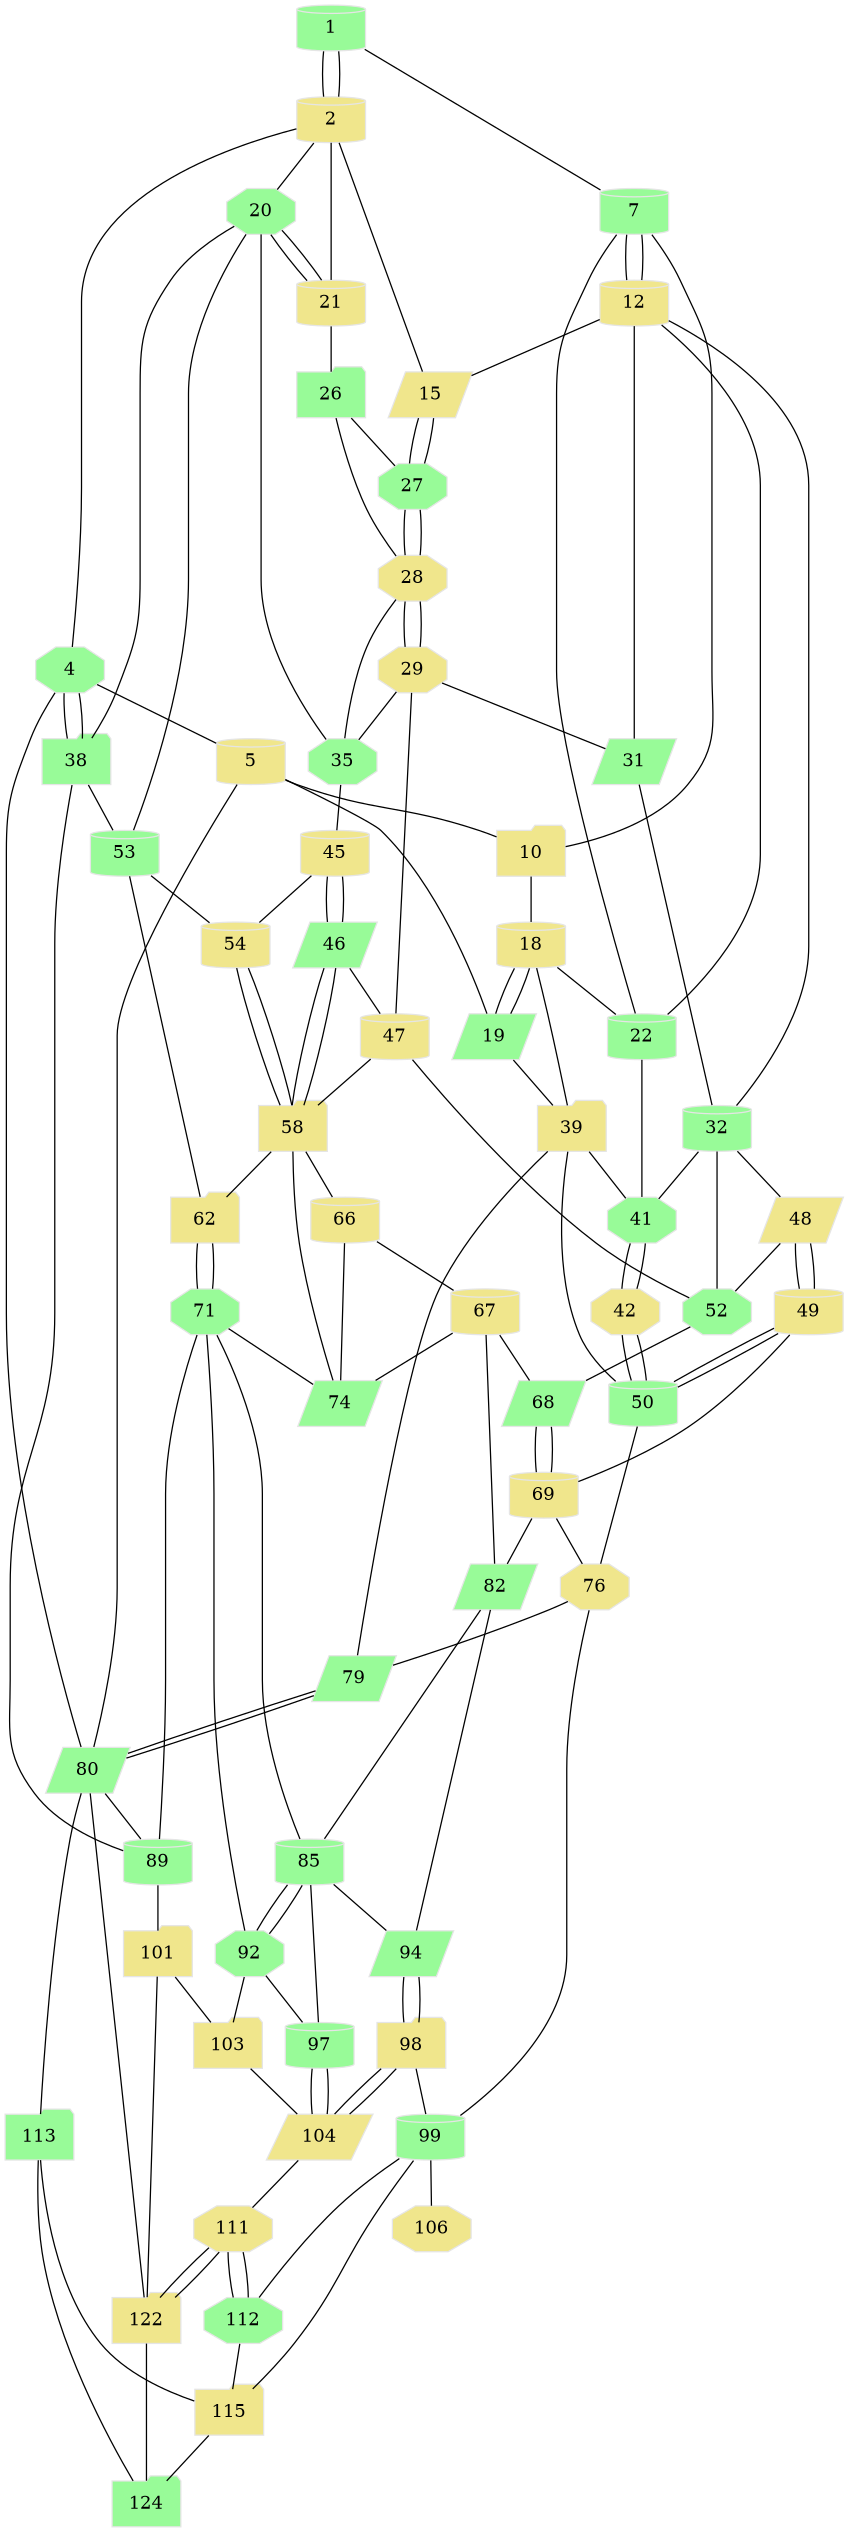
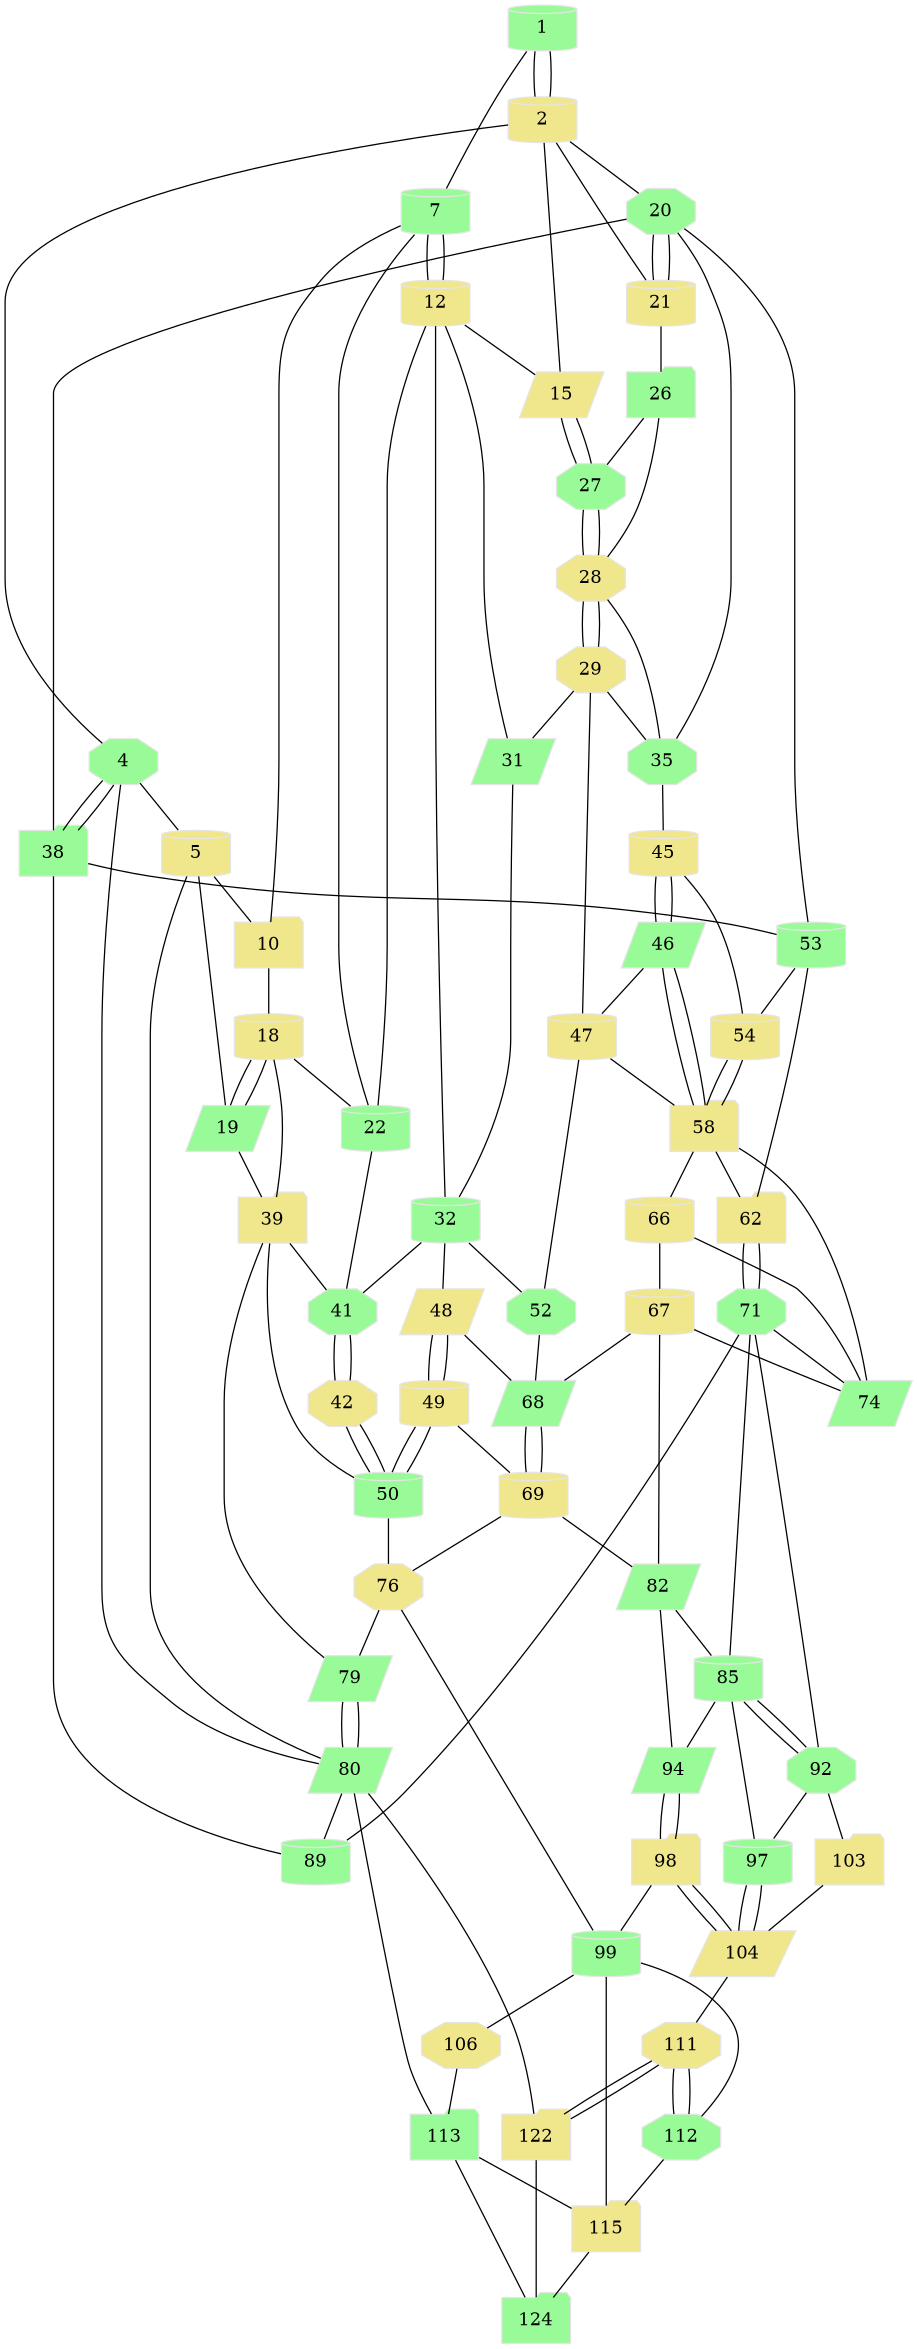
(758, 1267) -> (488, 1358)
(158, 1954) -> none
none -> (453, 2091)
